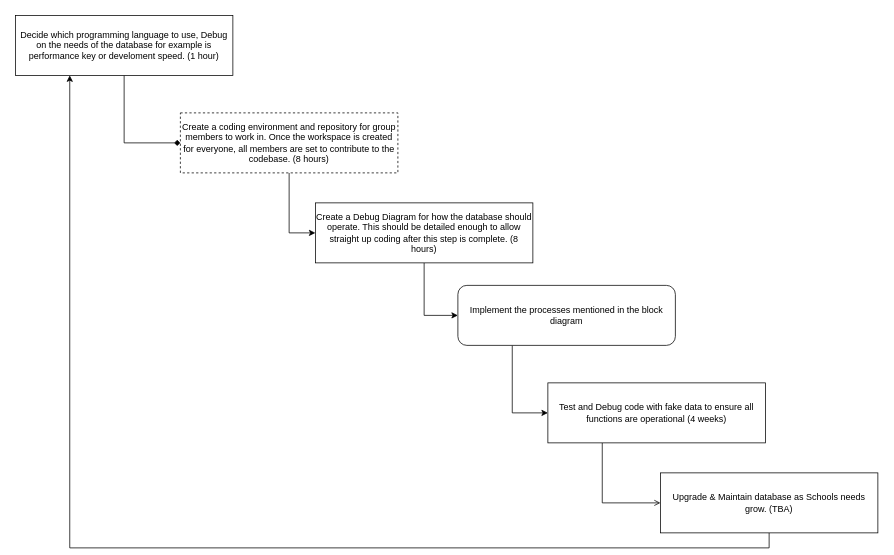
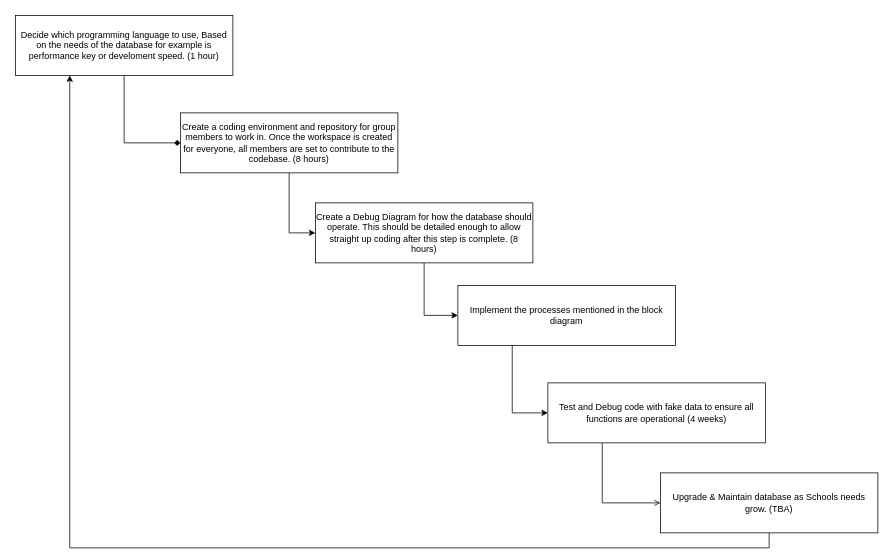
(124, 45) -> (124, 45)
(289, 143) -> (289, 143)
(567, 315) -> (567, 315)
